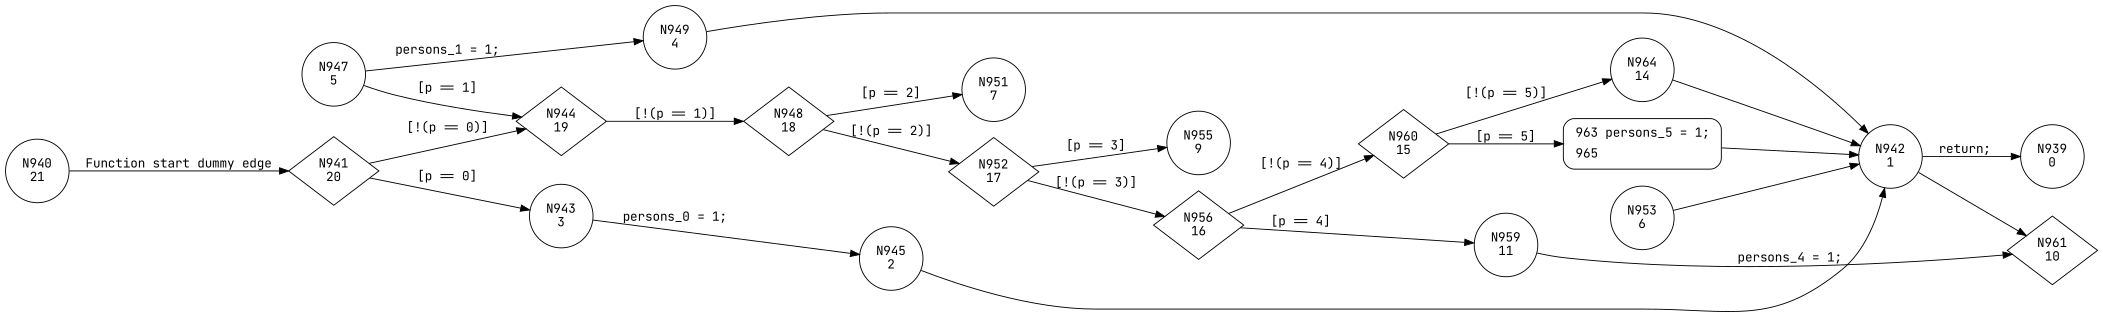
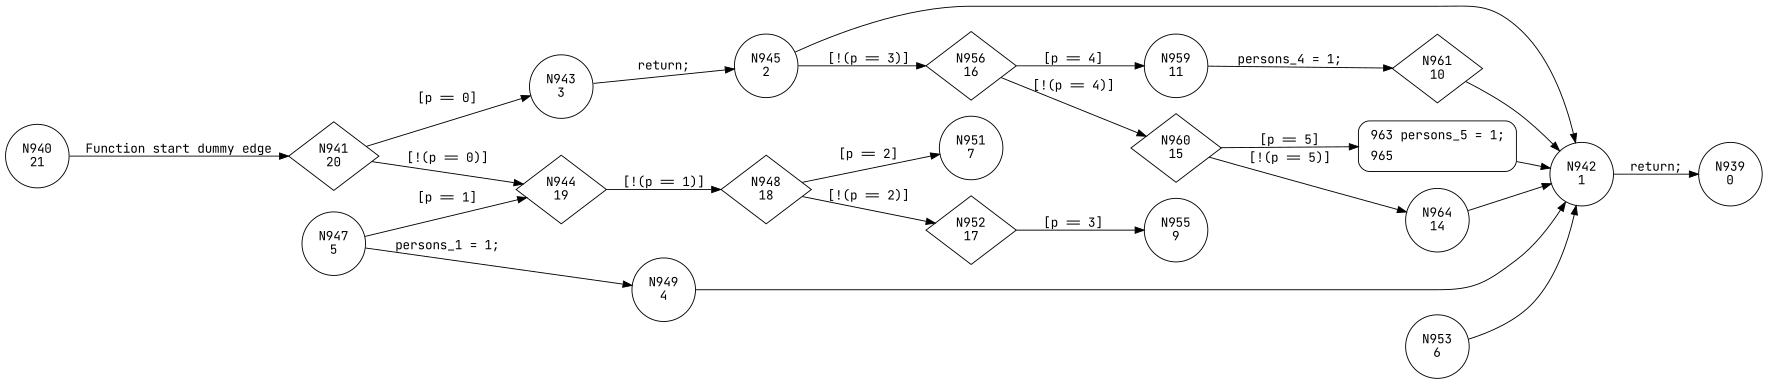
(1092, 197) -> (857, 66)
(1968, 202) -> (1512, 109)
(675, 217) -> (664, 66)
